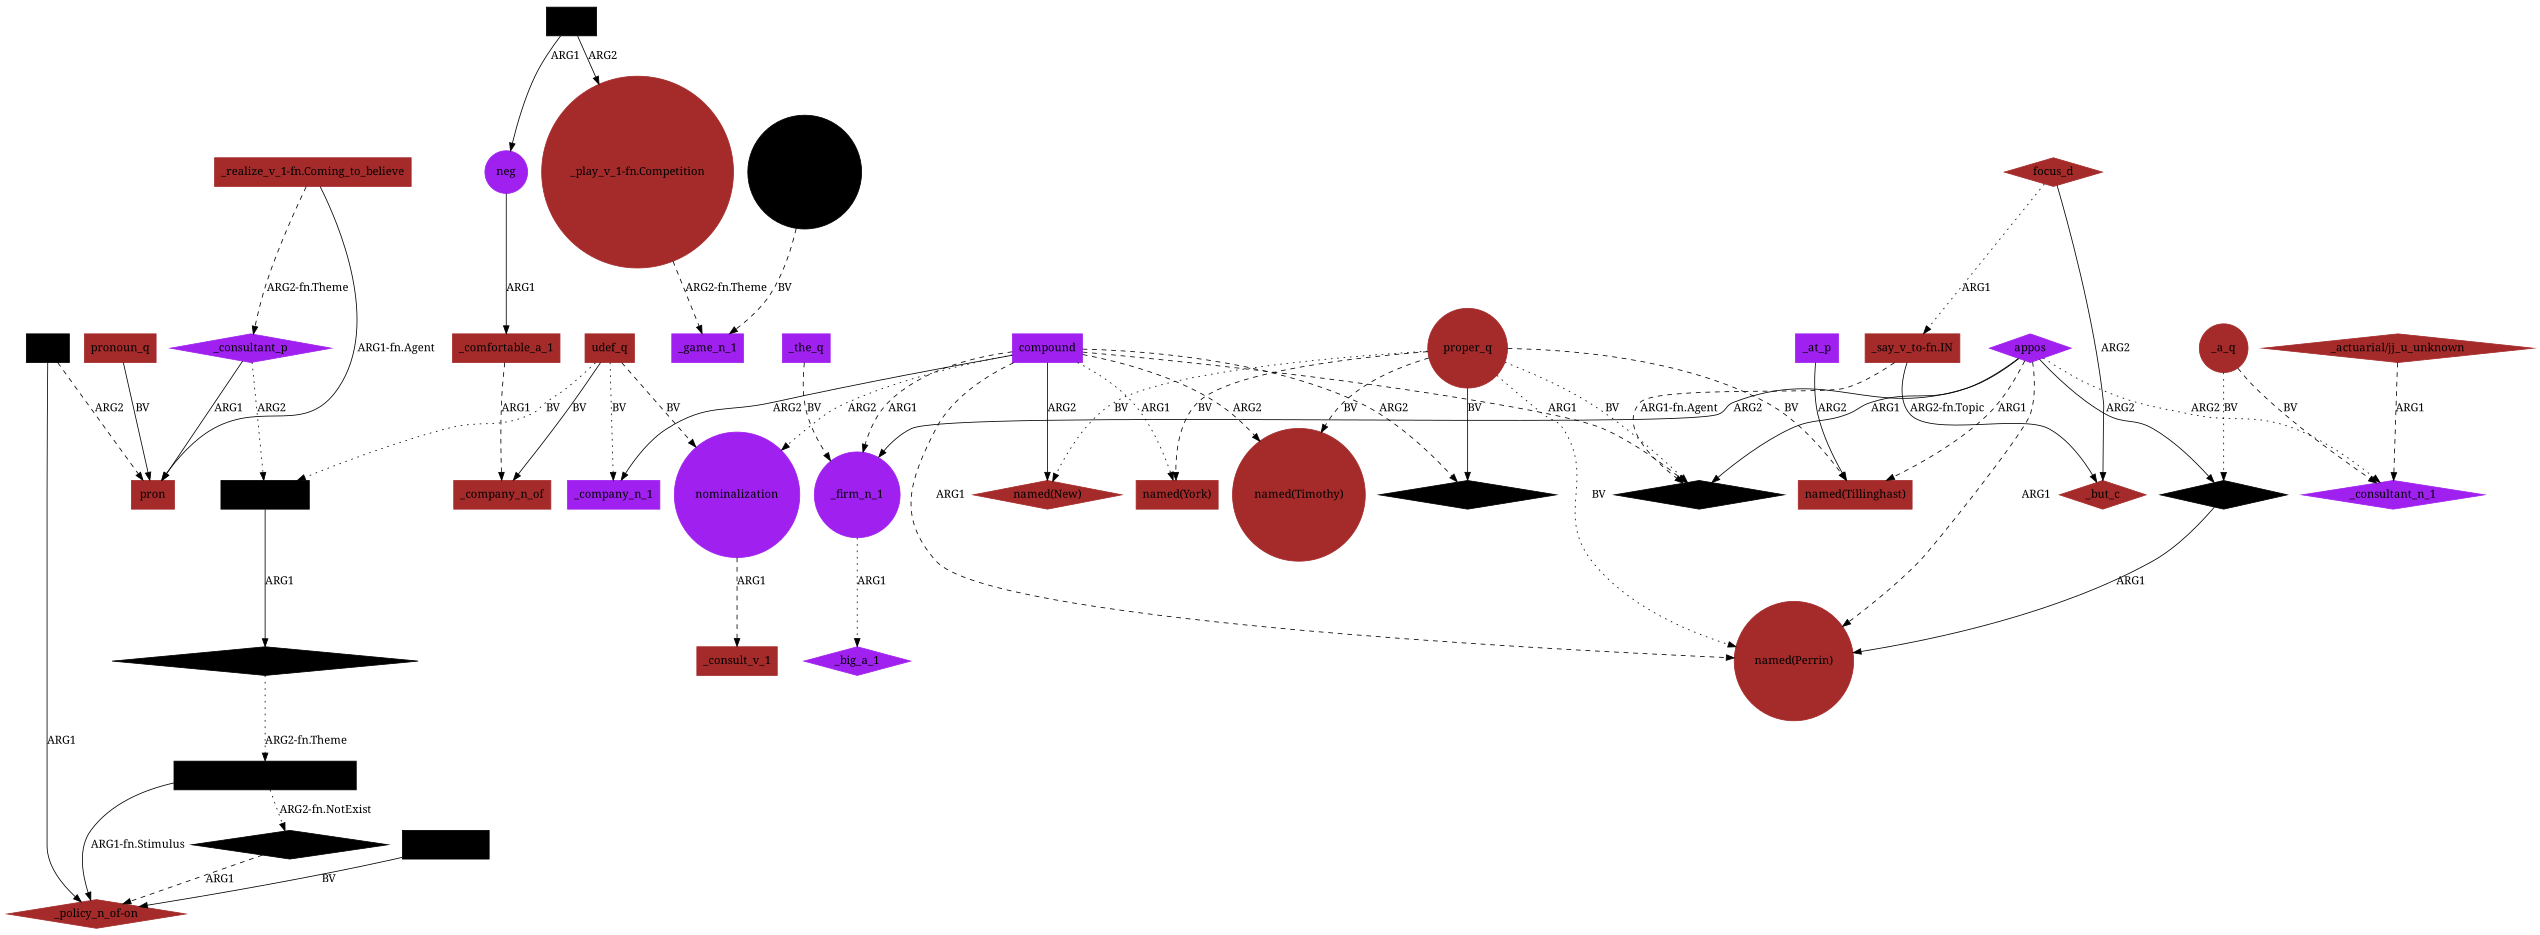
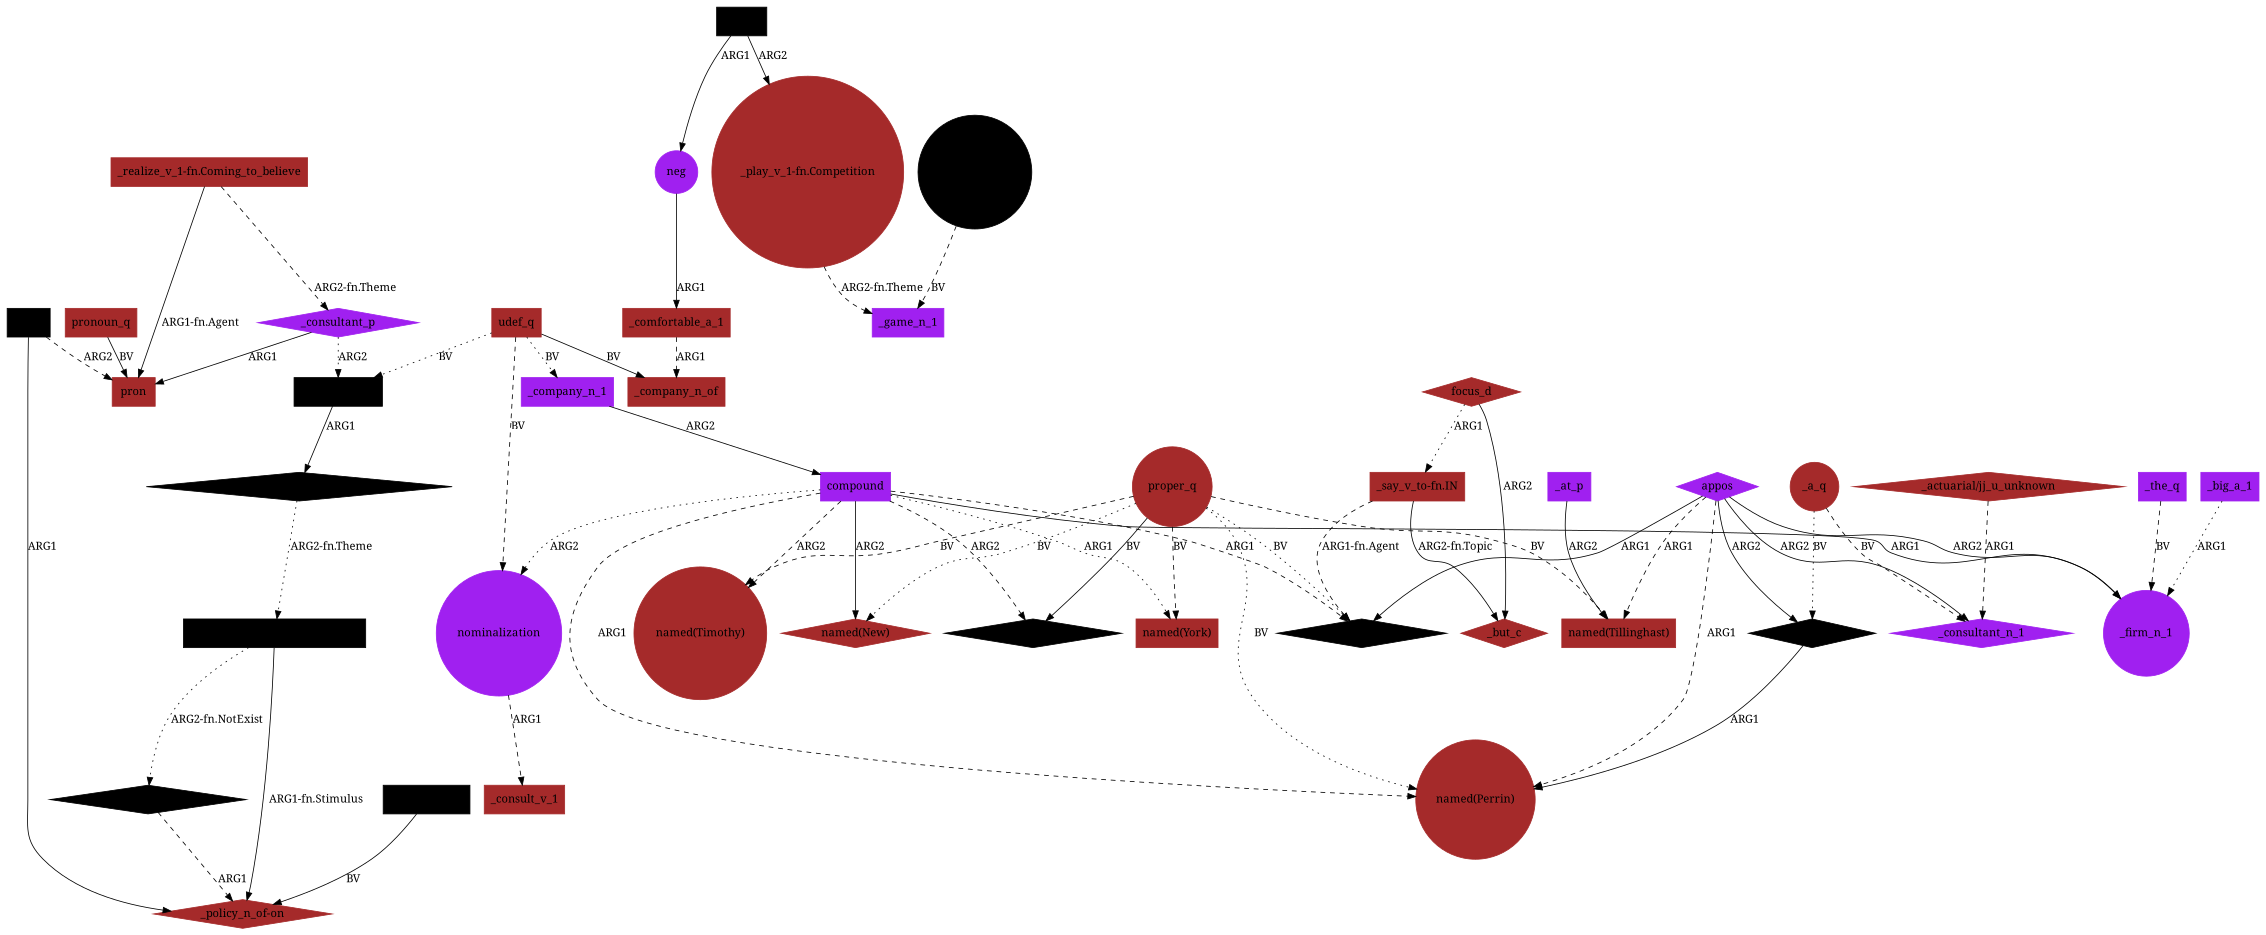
(912, 384) -> (1510, 530)
(818, 393) -> (711, 439)
(2210, 417) -> (1839, 561)
(857, 588) -> (2197, 545)
(857, 661) -> (2230, 487)
